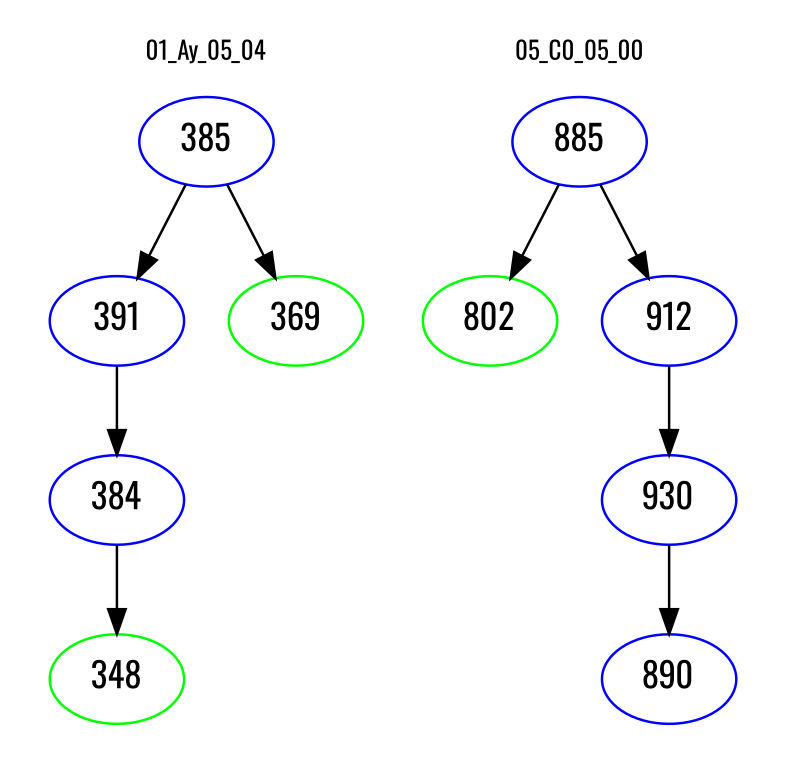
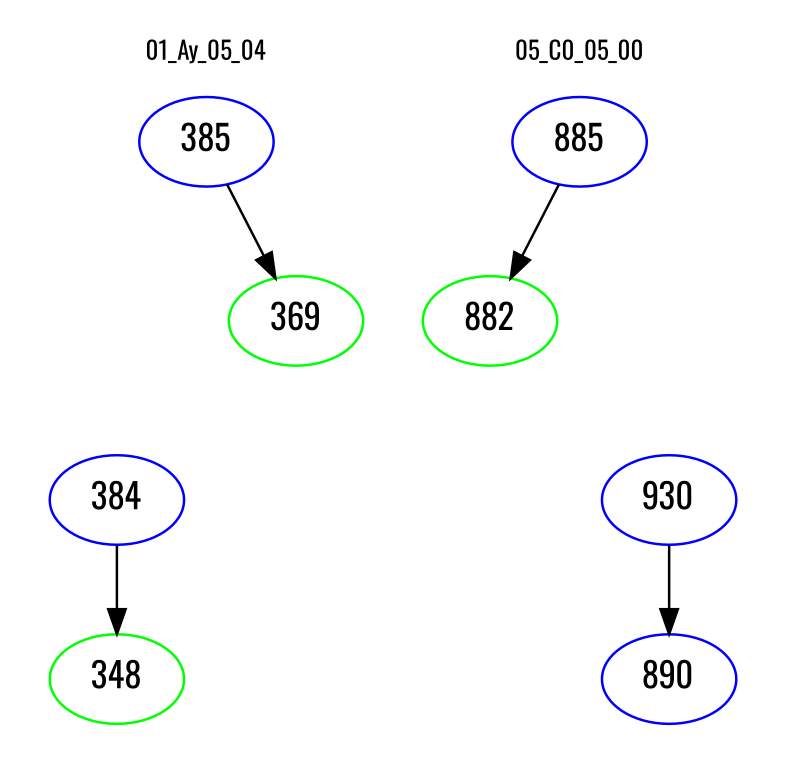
(117, 321) -> none
(490, 321) -> (490, 321)
(669, 321) -> none
